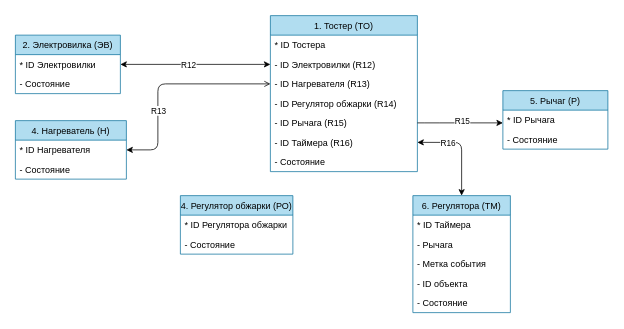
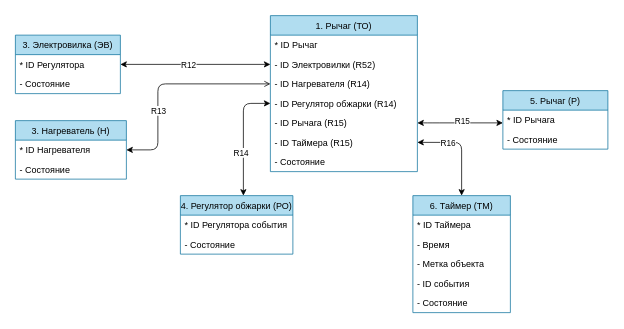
(344, 26) -> (344, 26)
(68, 45) -> (68, 45)
(302, 45) -> (297, 45)
(60, 65) -> (55, 65)
(329, 65) -> (329, 65)
(326, 84) -> (326, 84)
(423, 123) -> (424, 123)
(71, 131) -> (71, 131)
none -> (243, 139)
(316, 143) -> (316, 143)
(461, 206) -> (461, 206)
(239, 225) -> (239, 225)
(436, 245) -> (433, 245)
(452, 264) -> (452, 264)
(445, 284) -> (445, 284)
